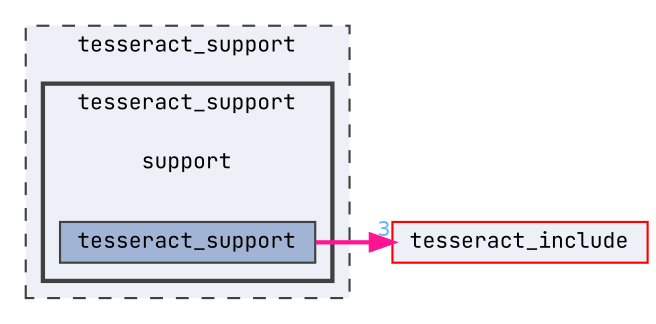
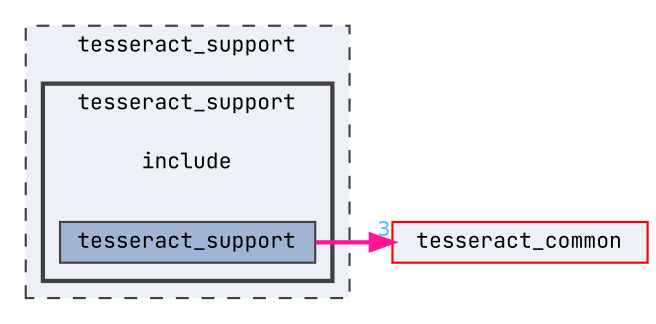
(188, 163) -> (188, 163)
(520, 242) -> (520, 242)
